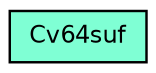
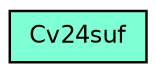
(78, 37) -> (78, 37)
